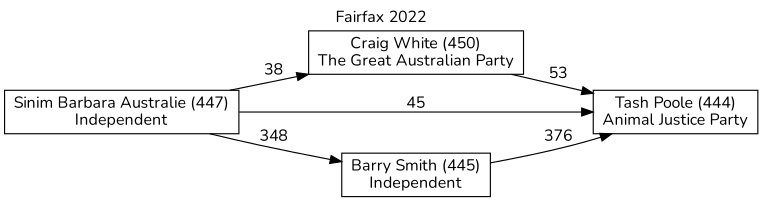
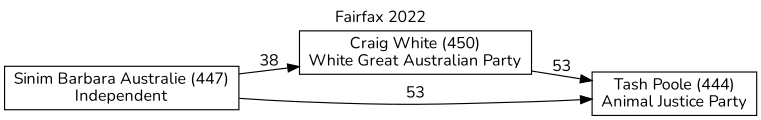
(416, 53) -> (416, 53)
(416, 103) -> (416, 93)
(416, 175) -> none
